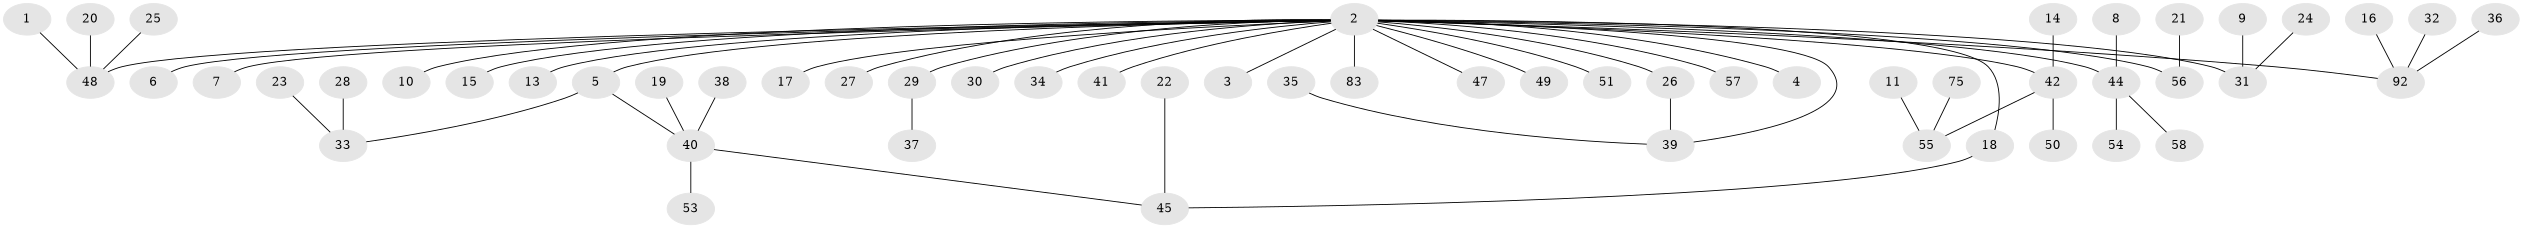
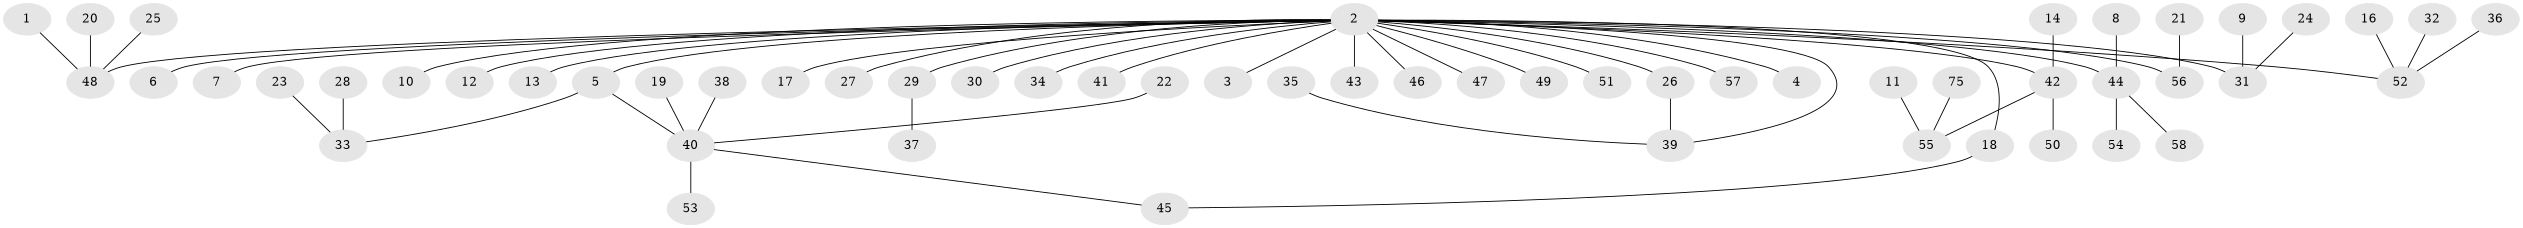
(470, 83) -> (470, 83)
(1354, 83) -> (1354, 83)
none -> (1418, 83)
(2401, 83) -> (2401, 83)
(1165, 146) -> (931, 123)
